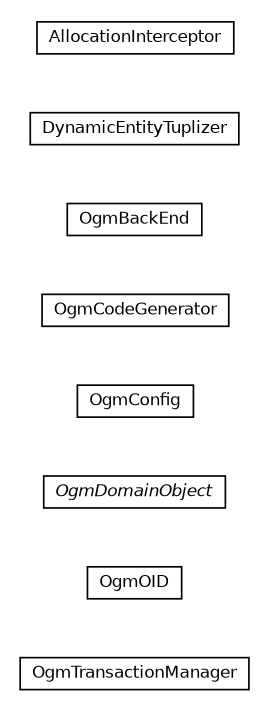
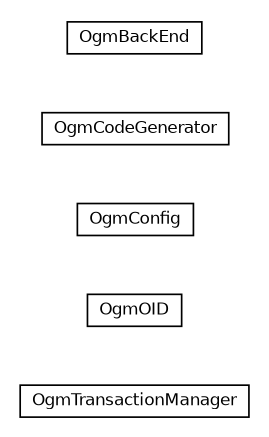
(135, 37) -> none
(135, 128) -> none
(135, 491) -> none
